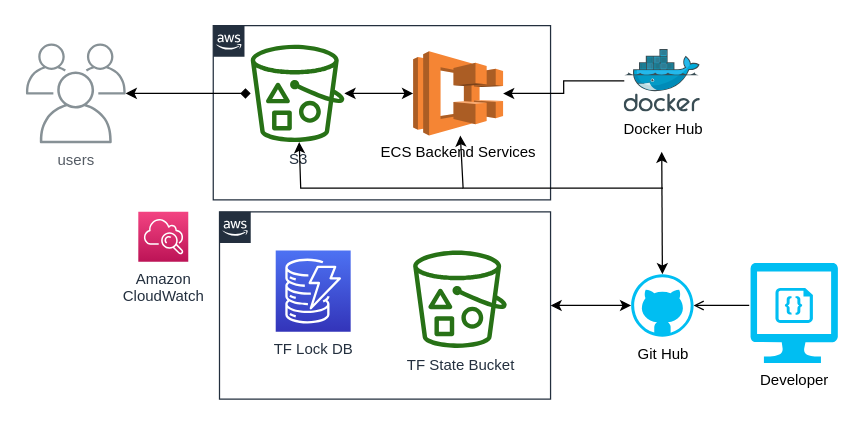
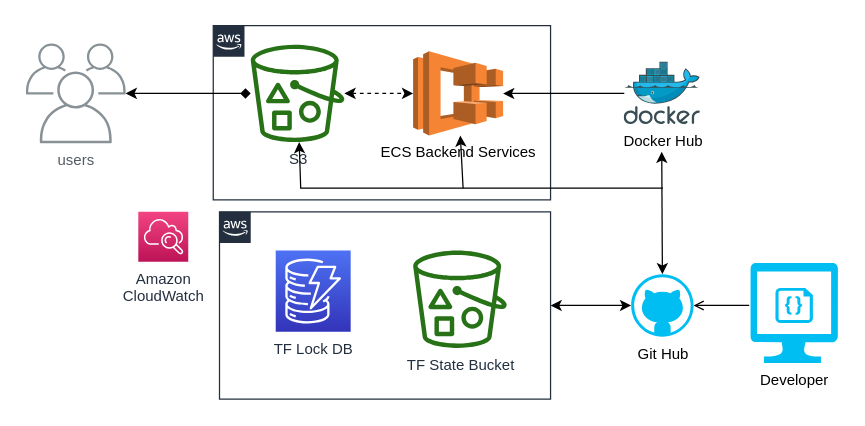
(663, 81) -> (663, 93)
(380, 93) -> (380, 93)
